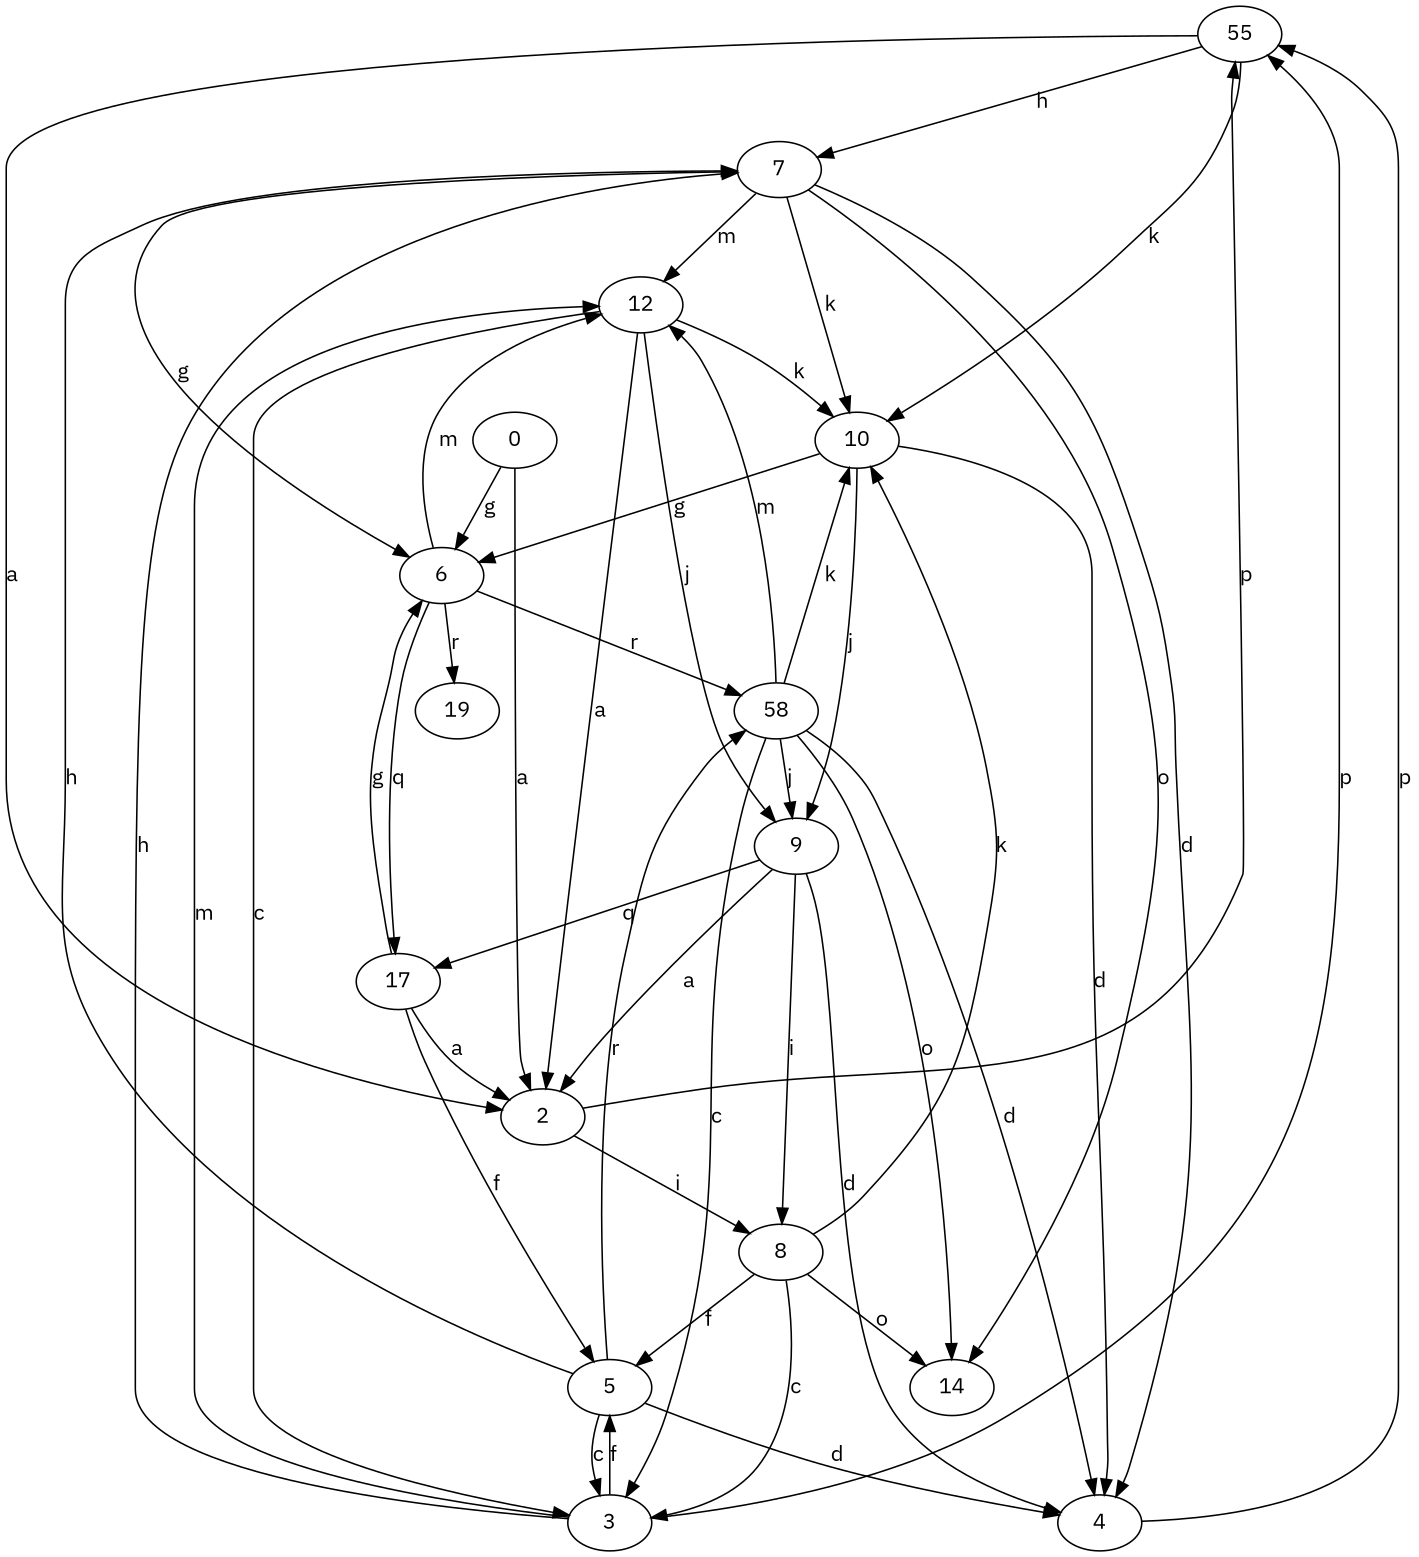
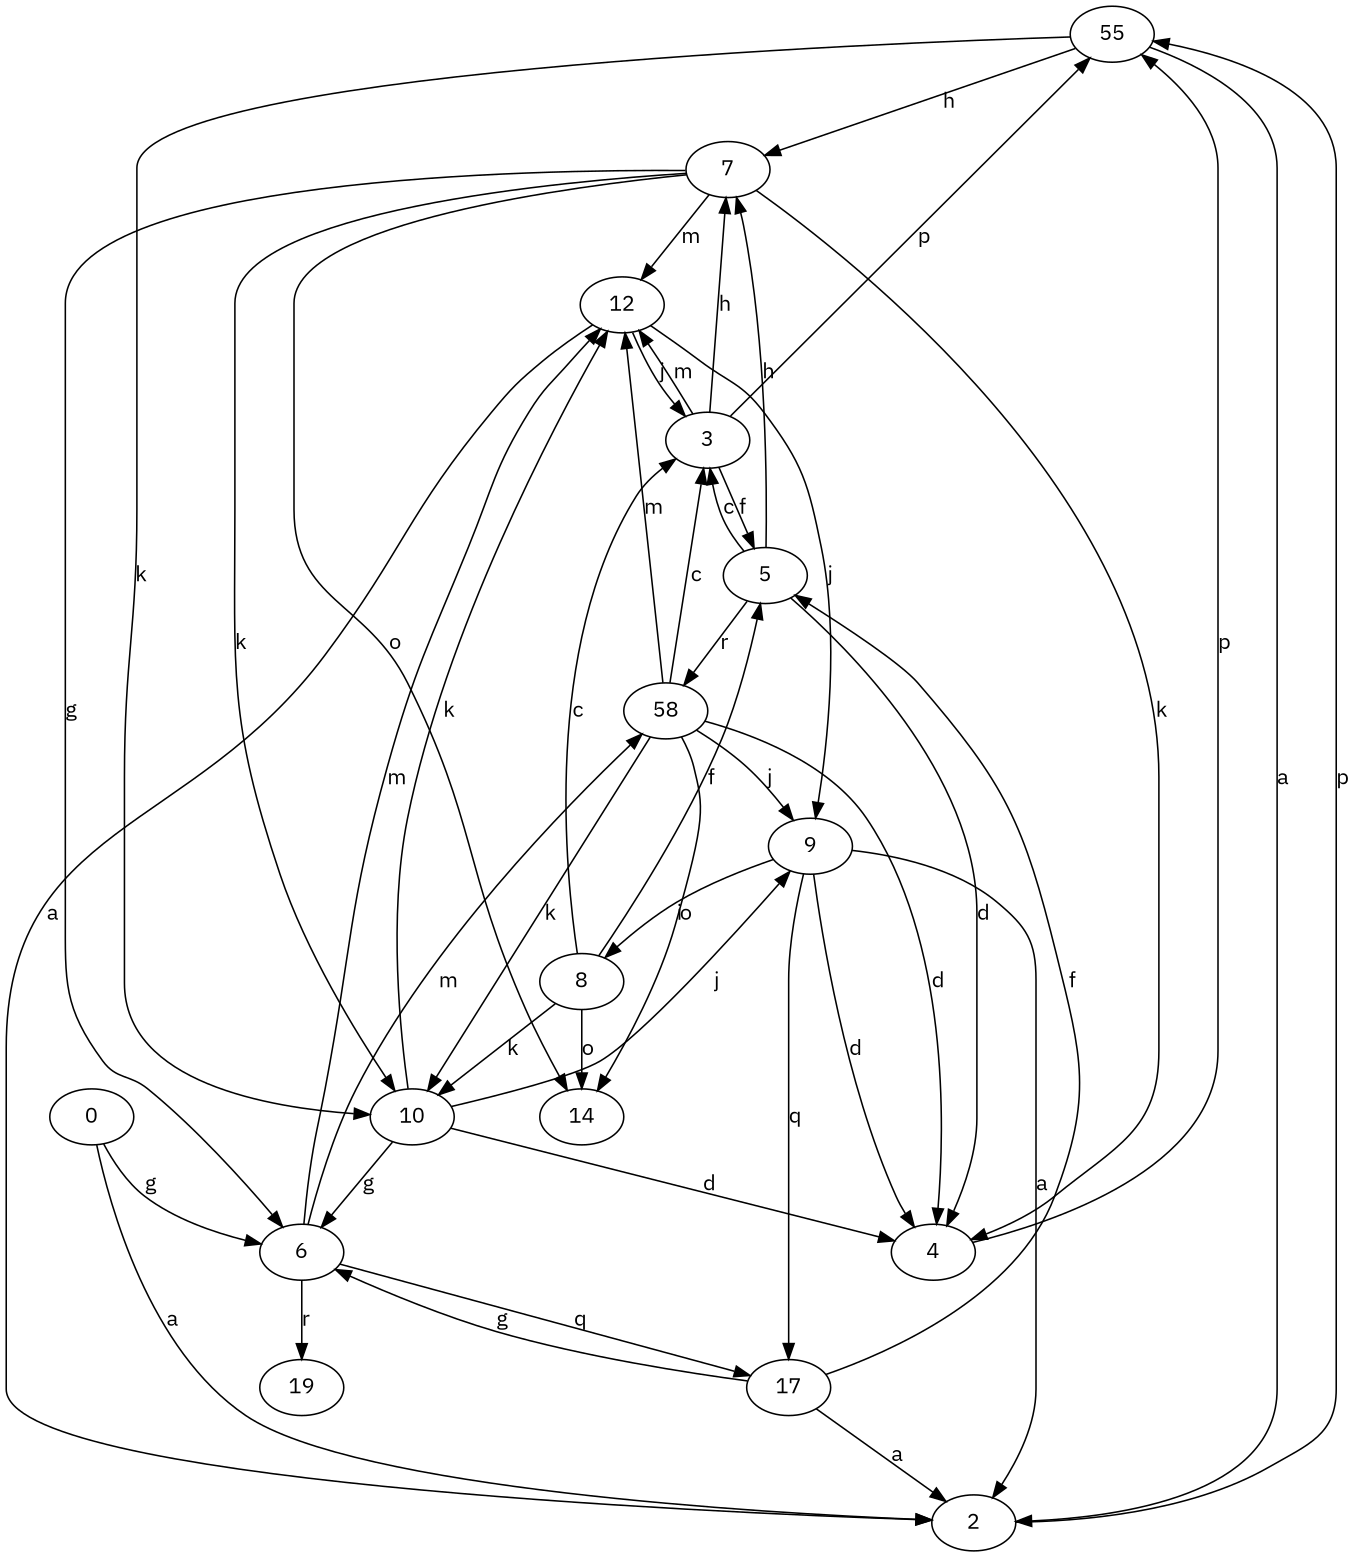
(753, 356) -> (439, 702)
(635, 643) -> (449, 982)
(1188, 846) -> (1162, 711)
(259, 914) -> (663, 373)
(655, 1181) -> none
